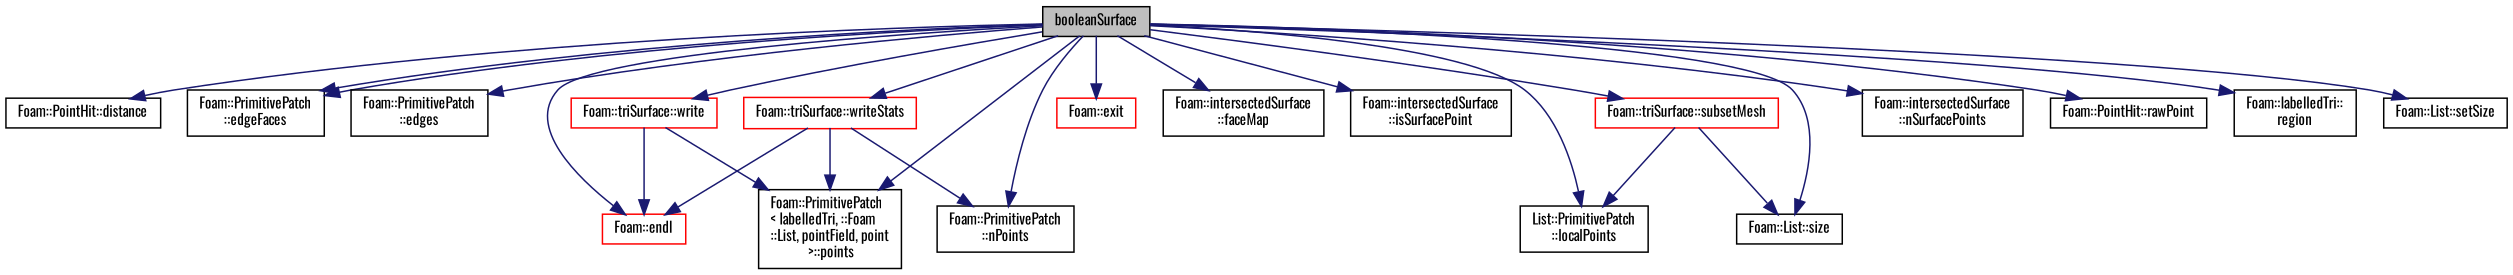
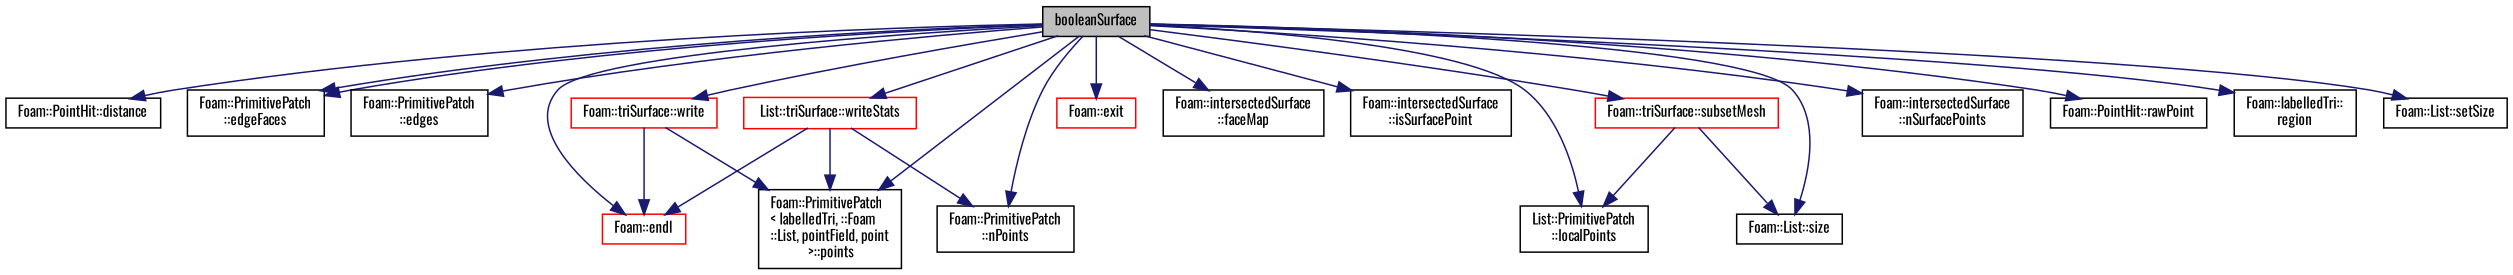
(830, 113) -> (830, 113)
